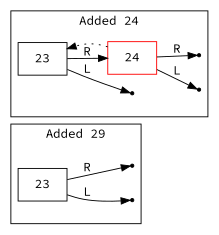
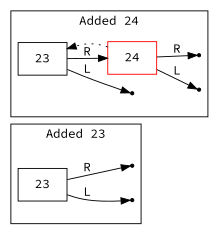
(76, 134) -> (76, 134)
